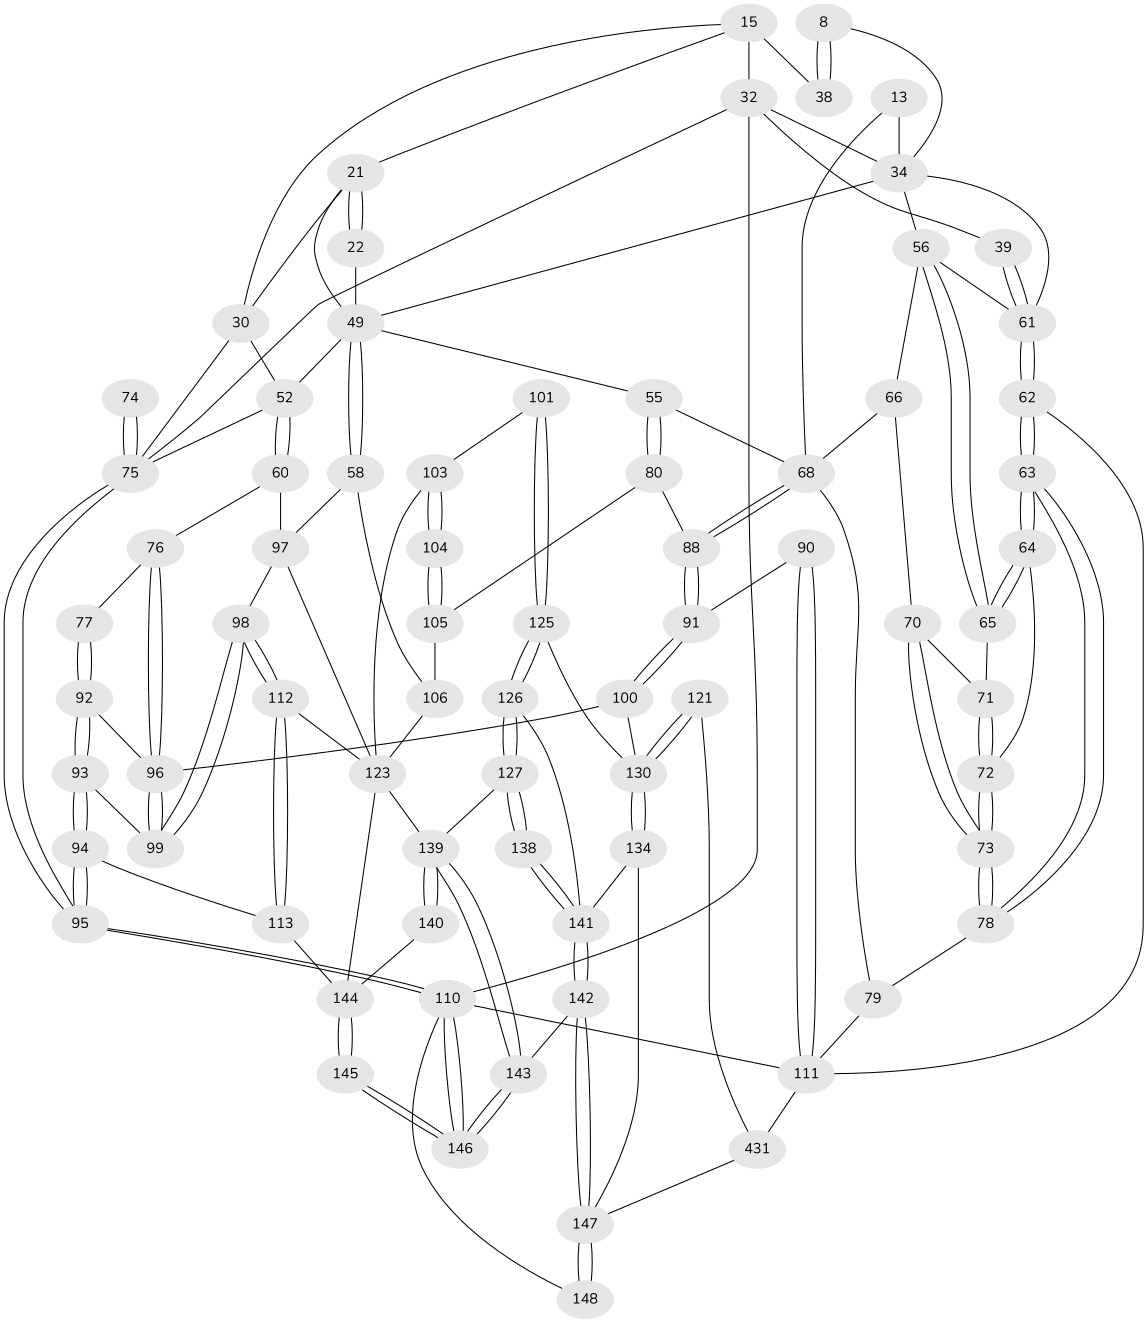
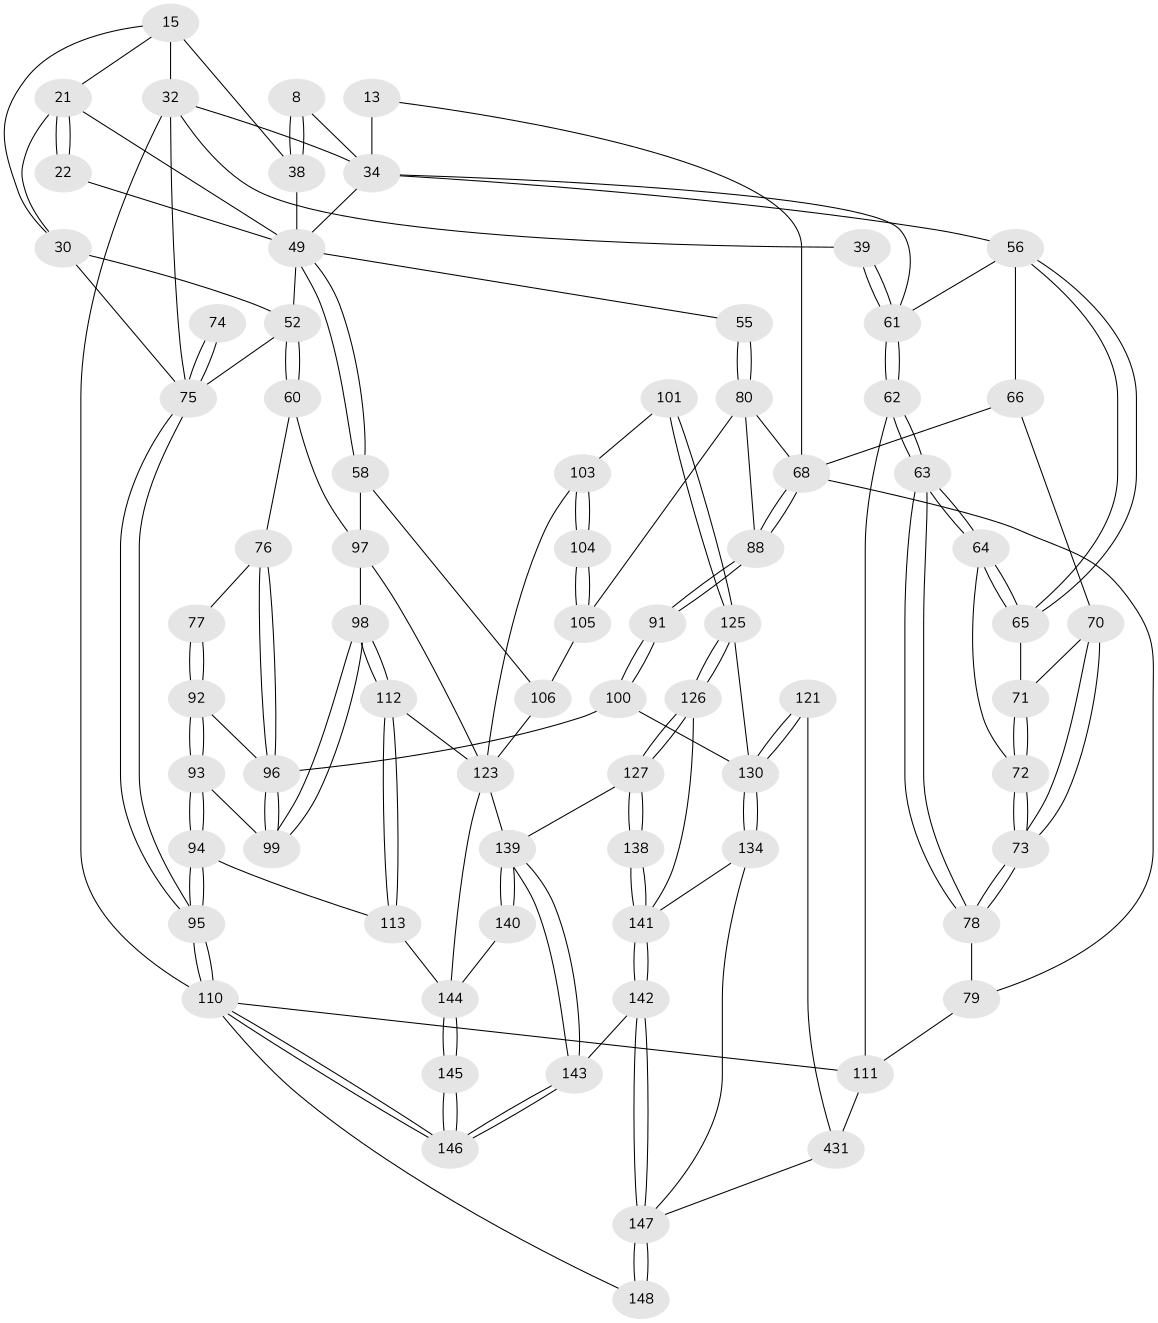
none -> (297, 212)
(730, 436) -> (773, 436)
(806, 549) -> none
